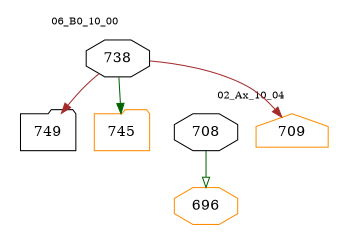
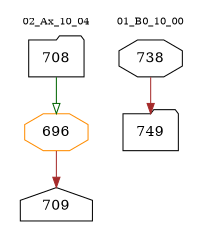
(85, 22) -> (151, 22)
(217, 74) -> (56, 164)
(122, 132) -> none
(206, 132) -> (56, 58)
(292, 132) -> (56, 206)
